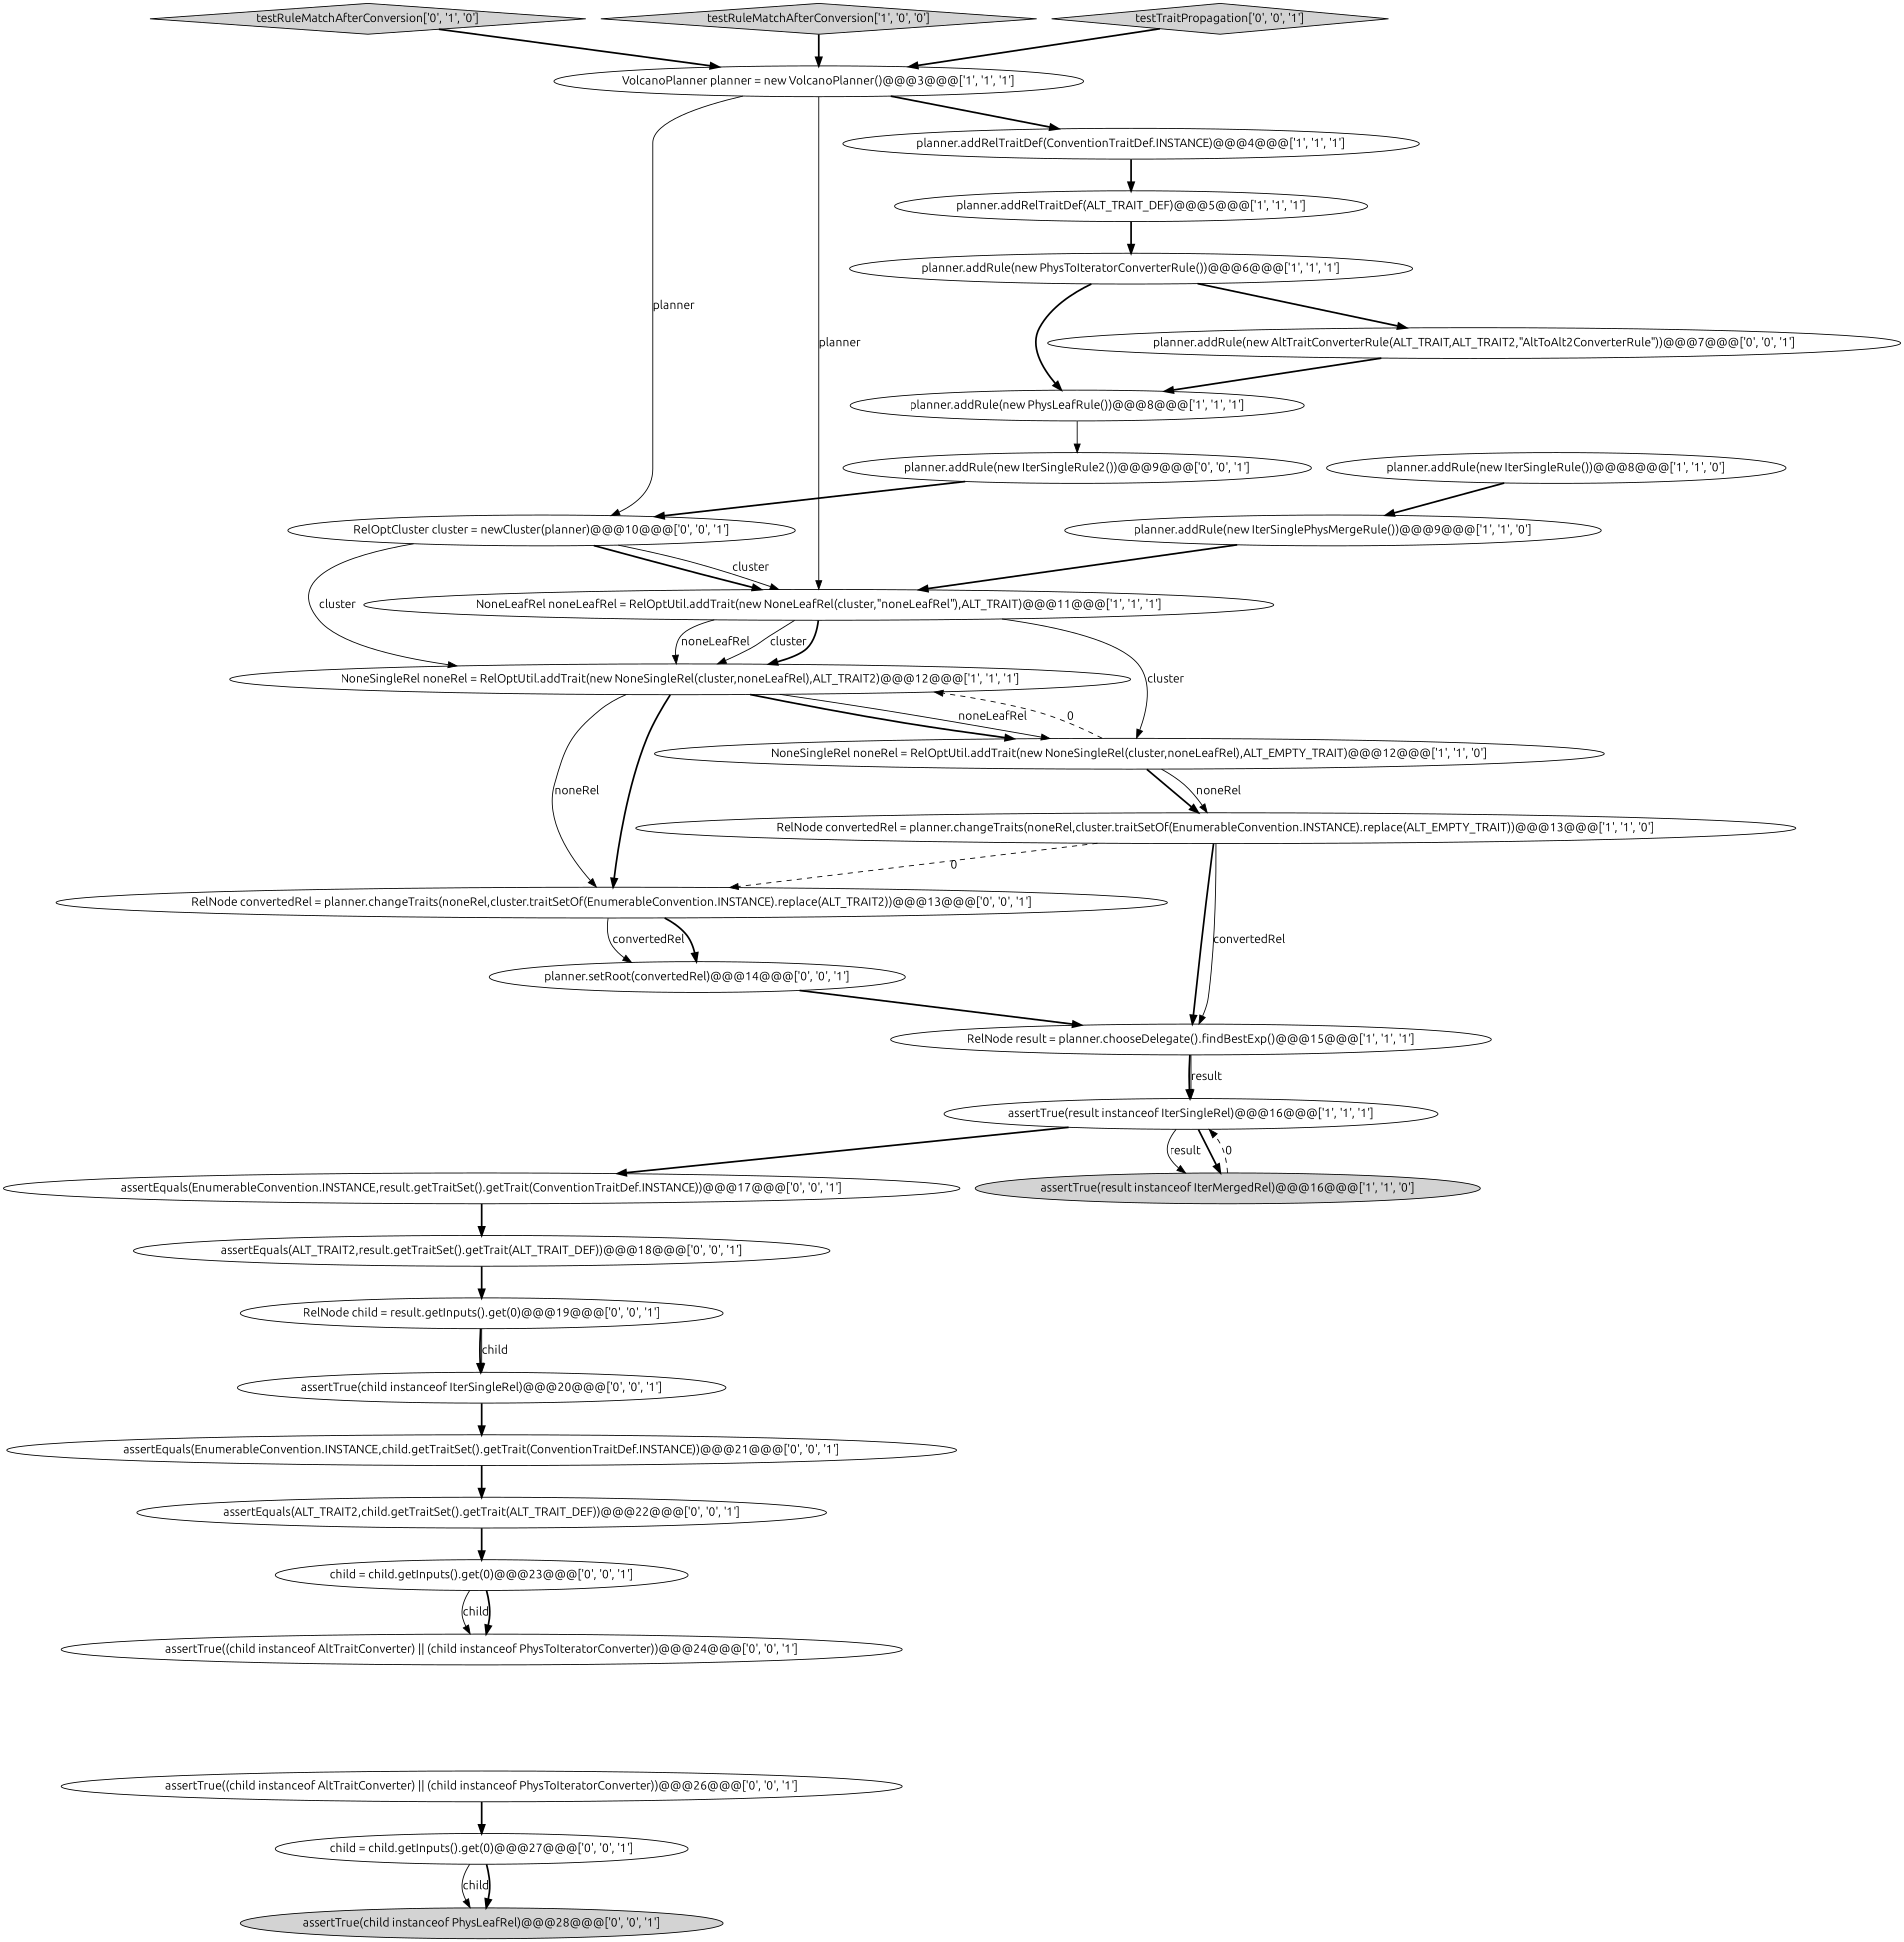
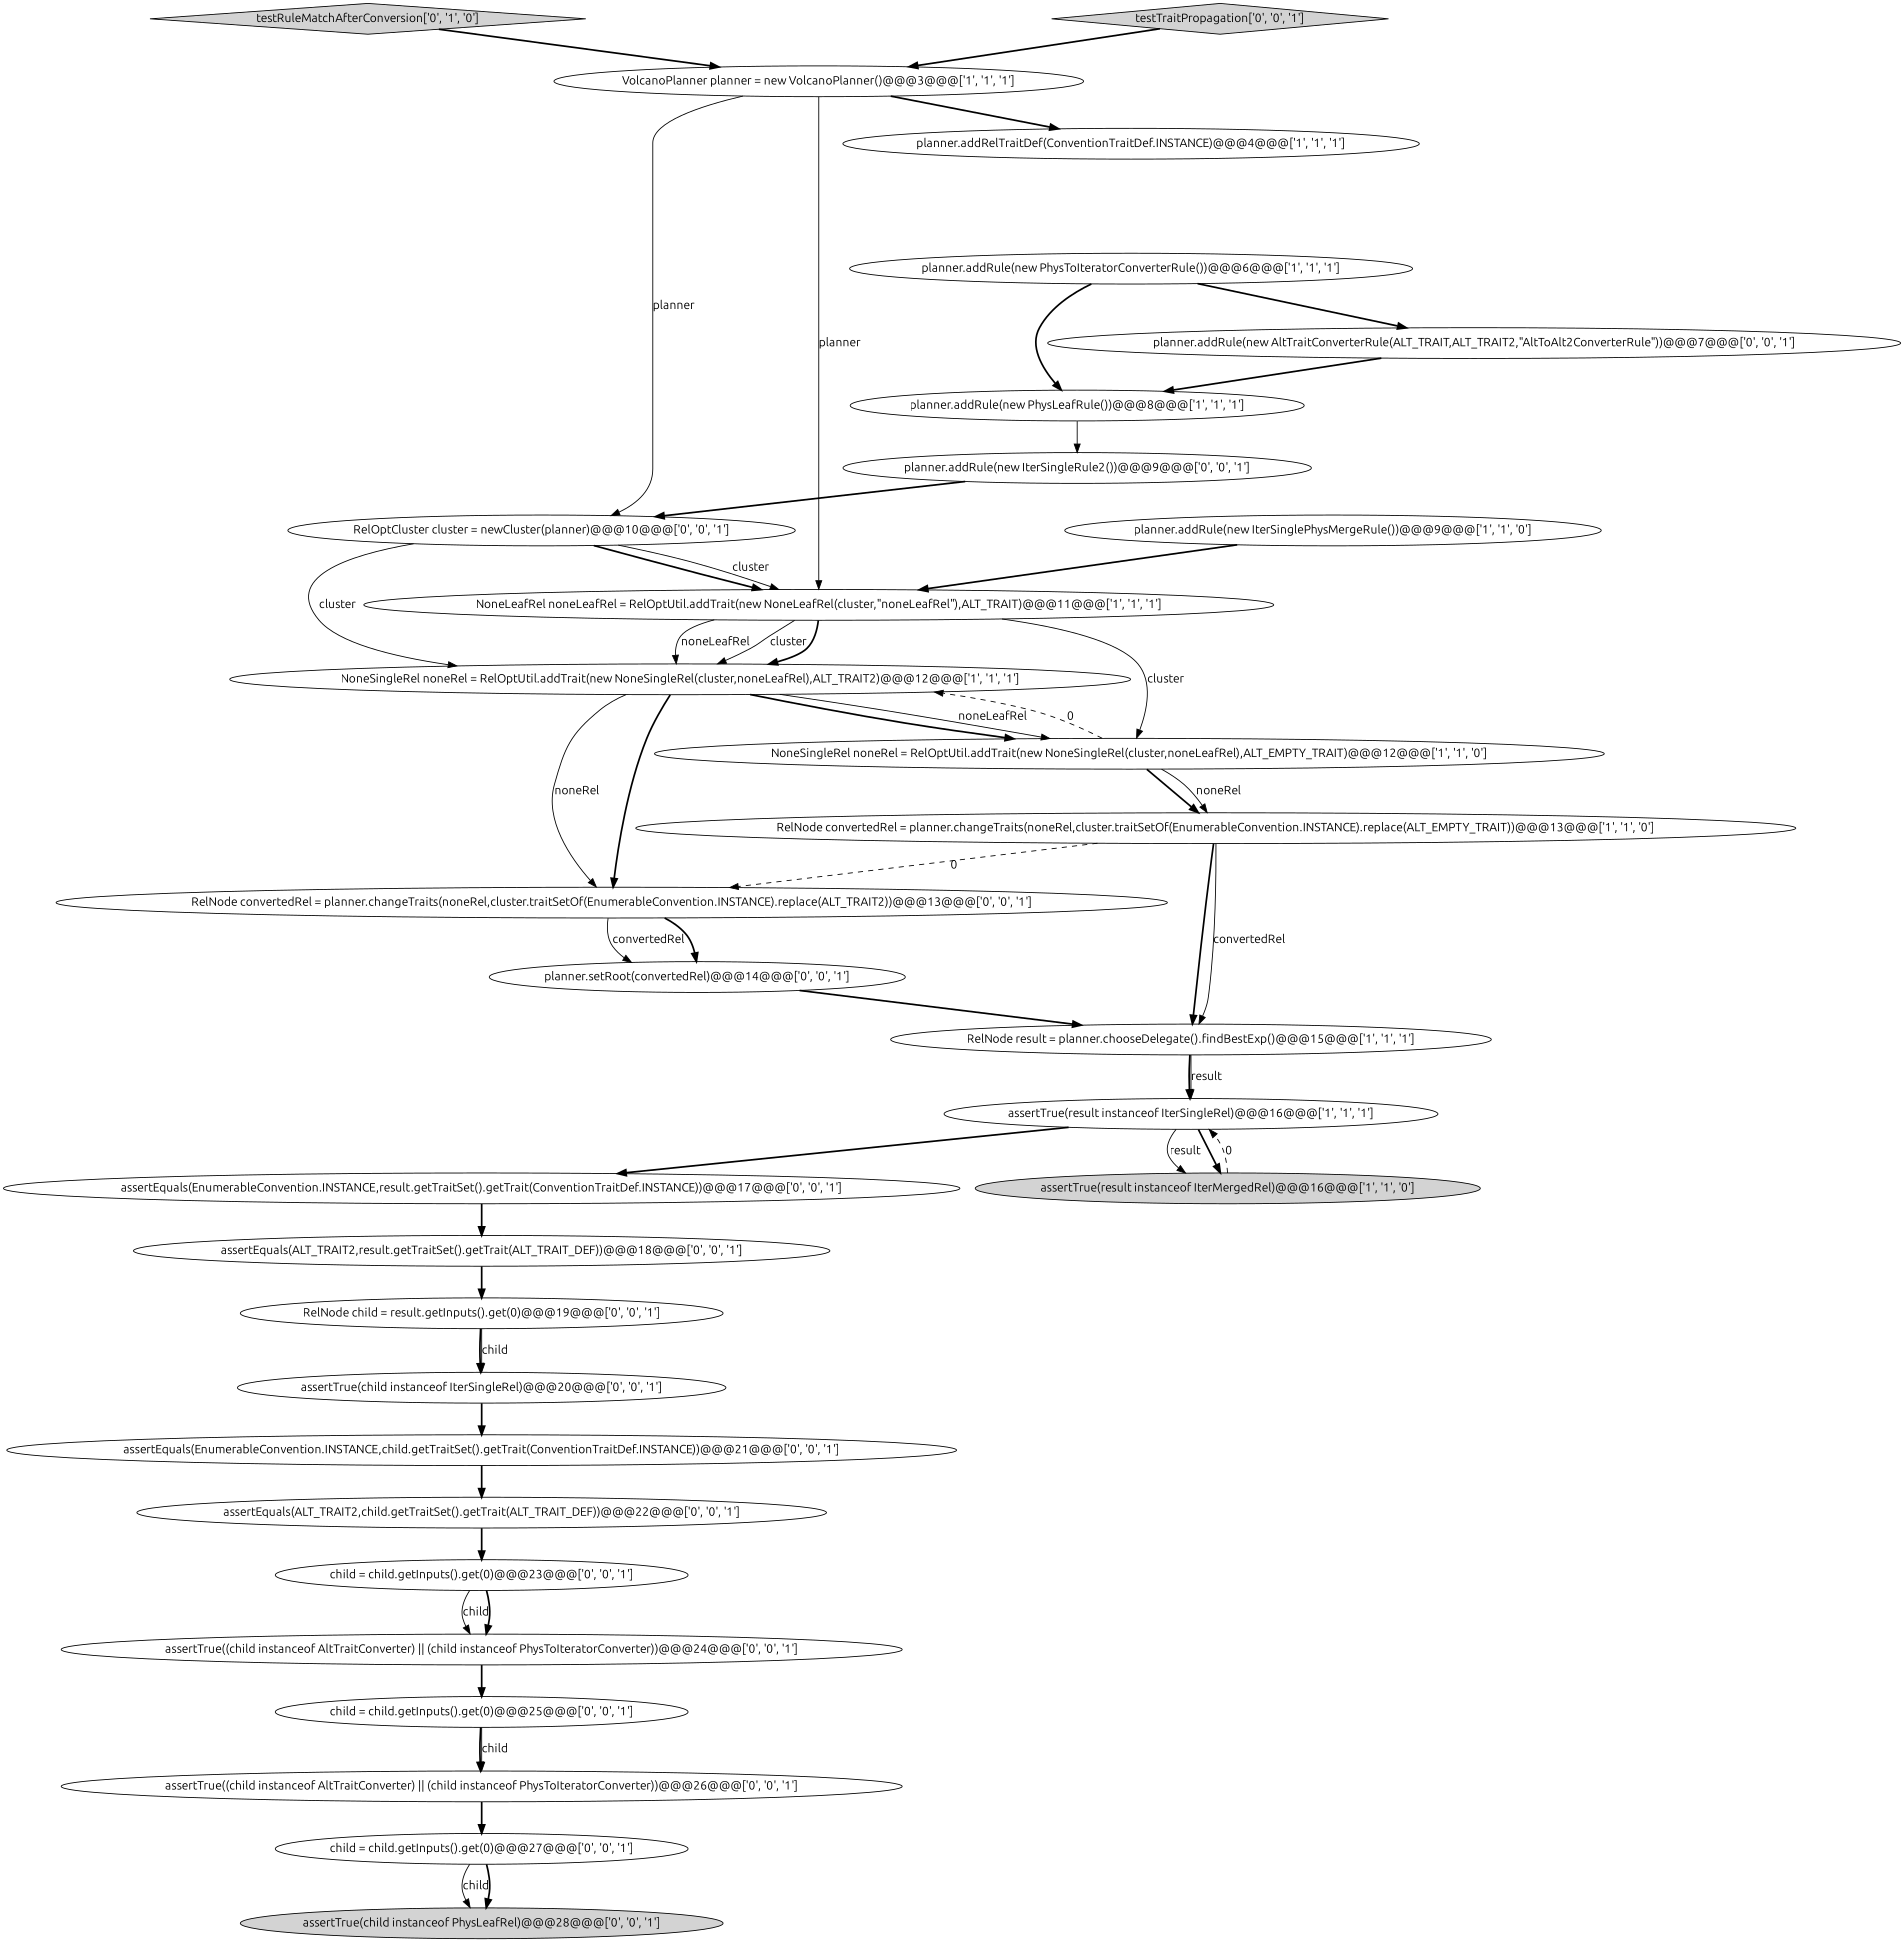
(819, 19) -> none
(1131, 206) -> none
(1556, 468) -> none
none -> (482, 1712)
